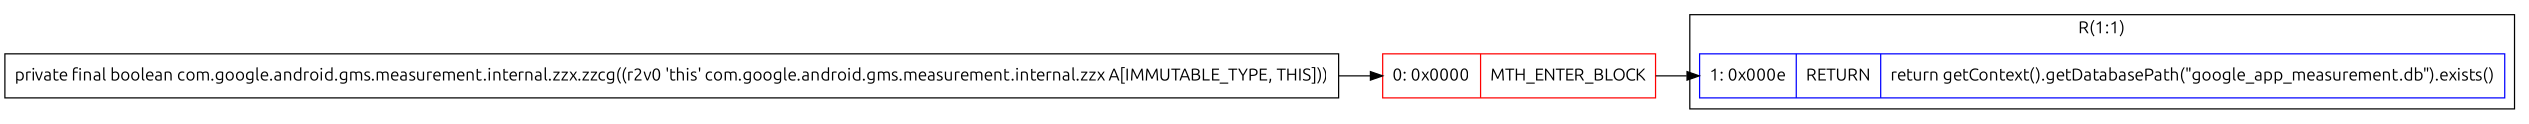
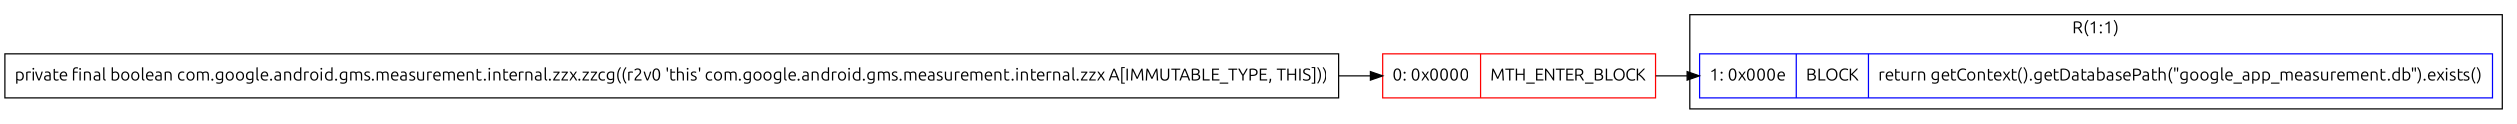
(1838, 75) -> (1832, 75)
